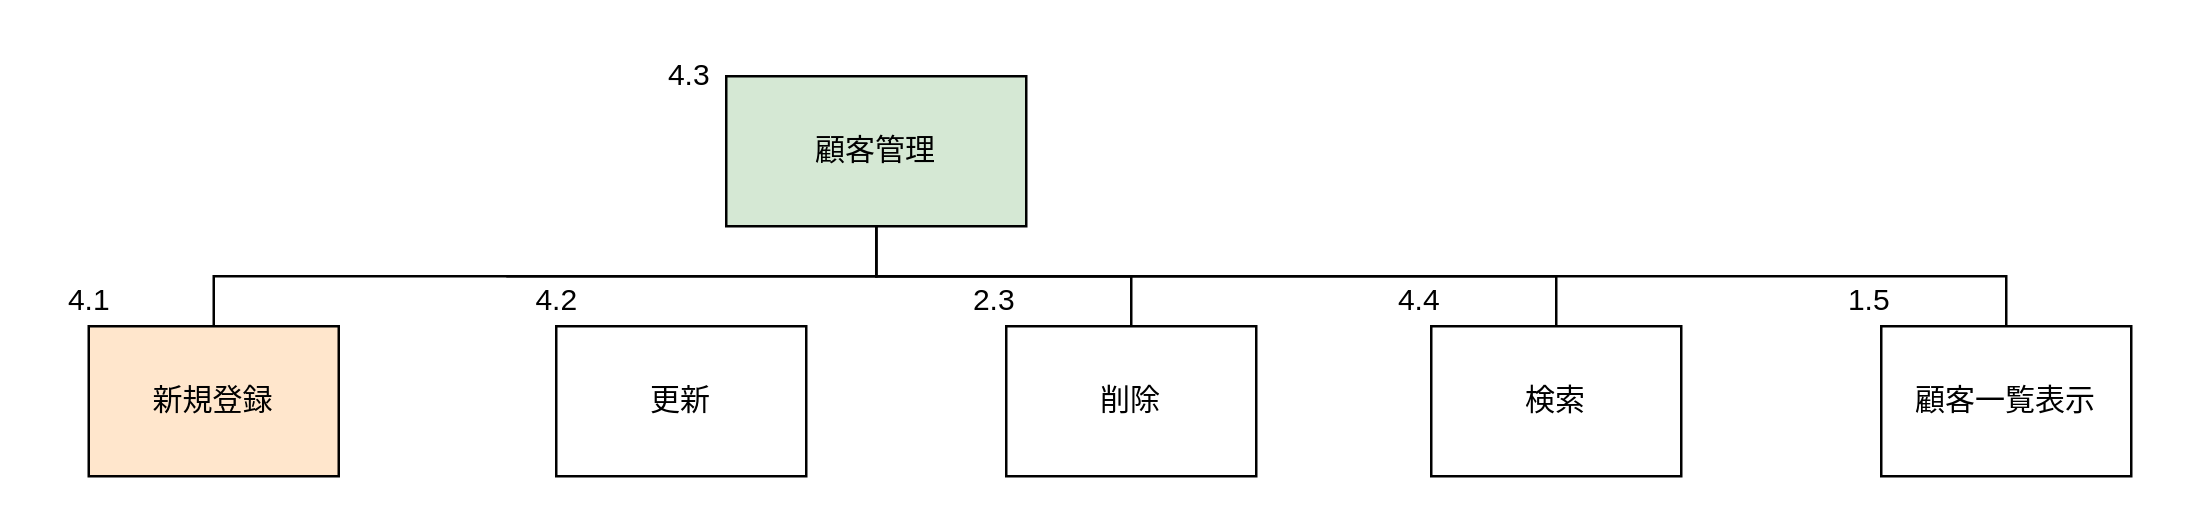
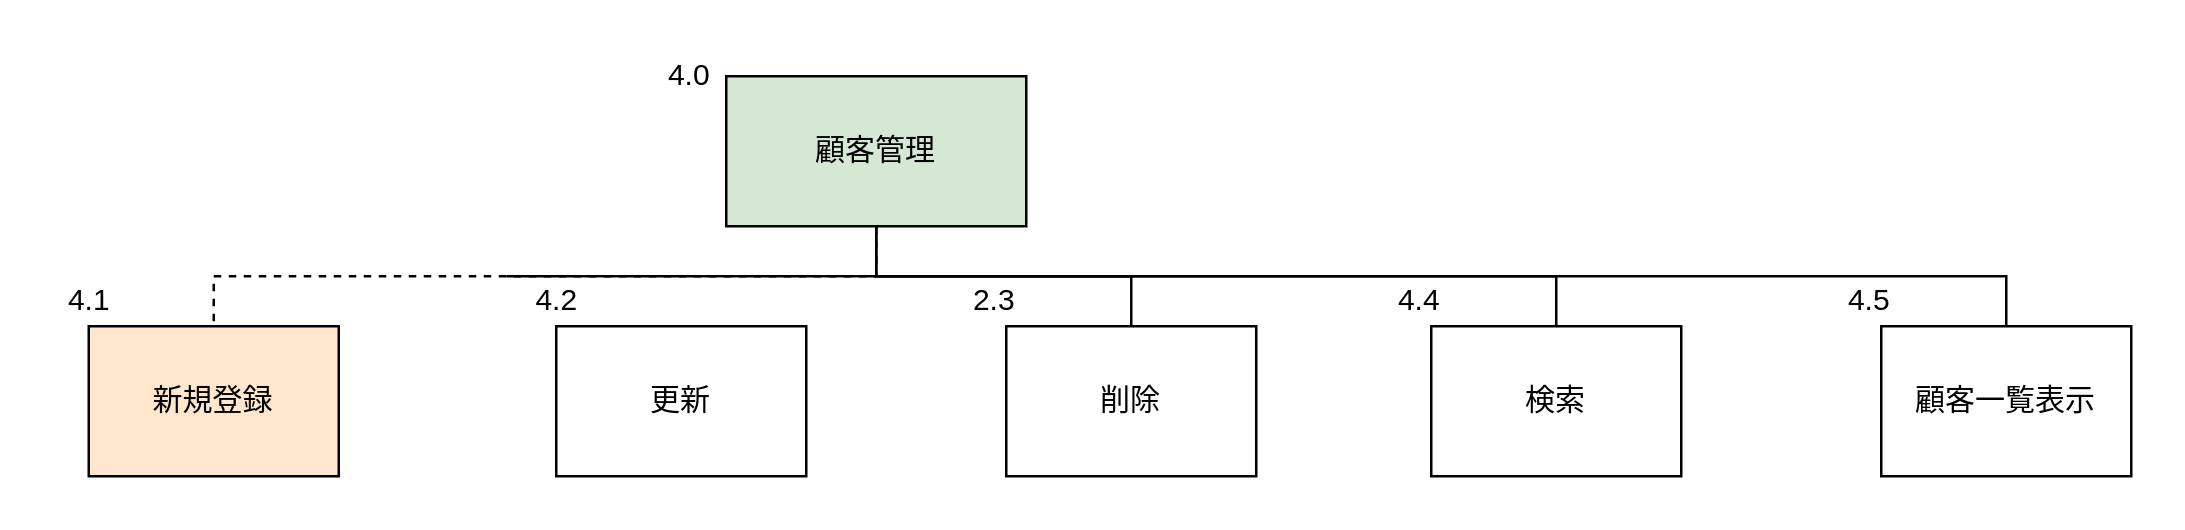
(690, 76) -> (690, 76)
(332, 276) -> (332, 276)
(1870, 301) -> (1870, 301)
